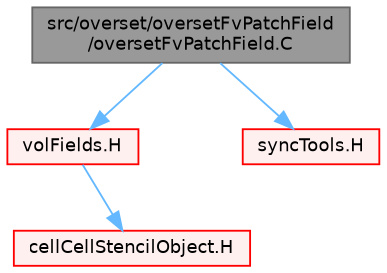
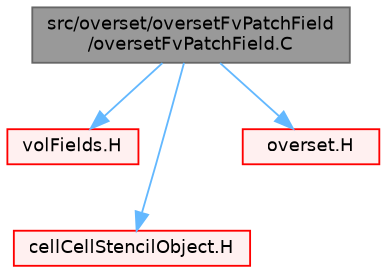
(311, 147) -> (311, 147)
(98, 190) -> (163, 138)
